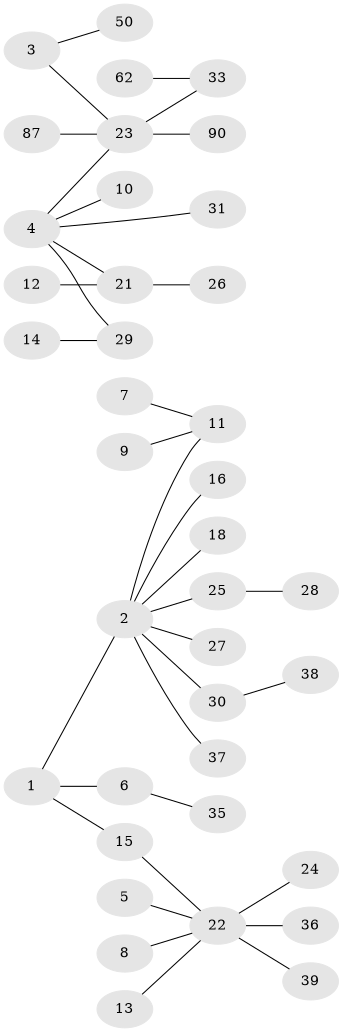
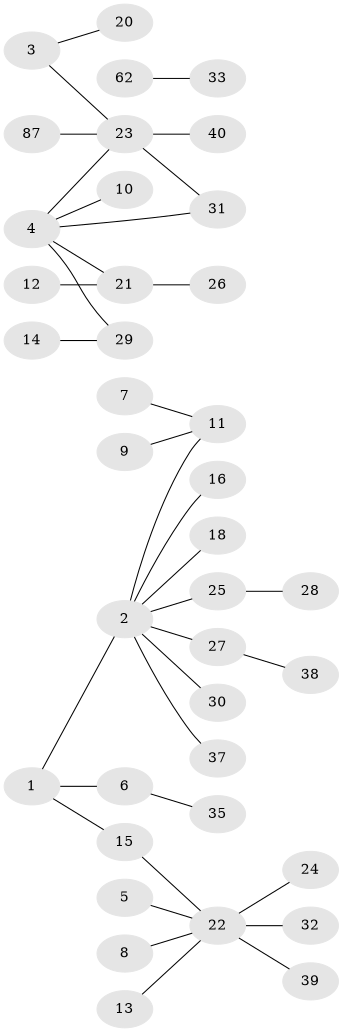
(125, 23) -> (125, 23)
(171, 106) -> (171, 172)
(218, 134) -> (218, 134)
(264, 689) -> (264, 661)
(311, 926) -> (311, 926)
